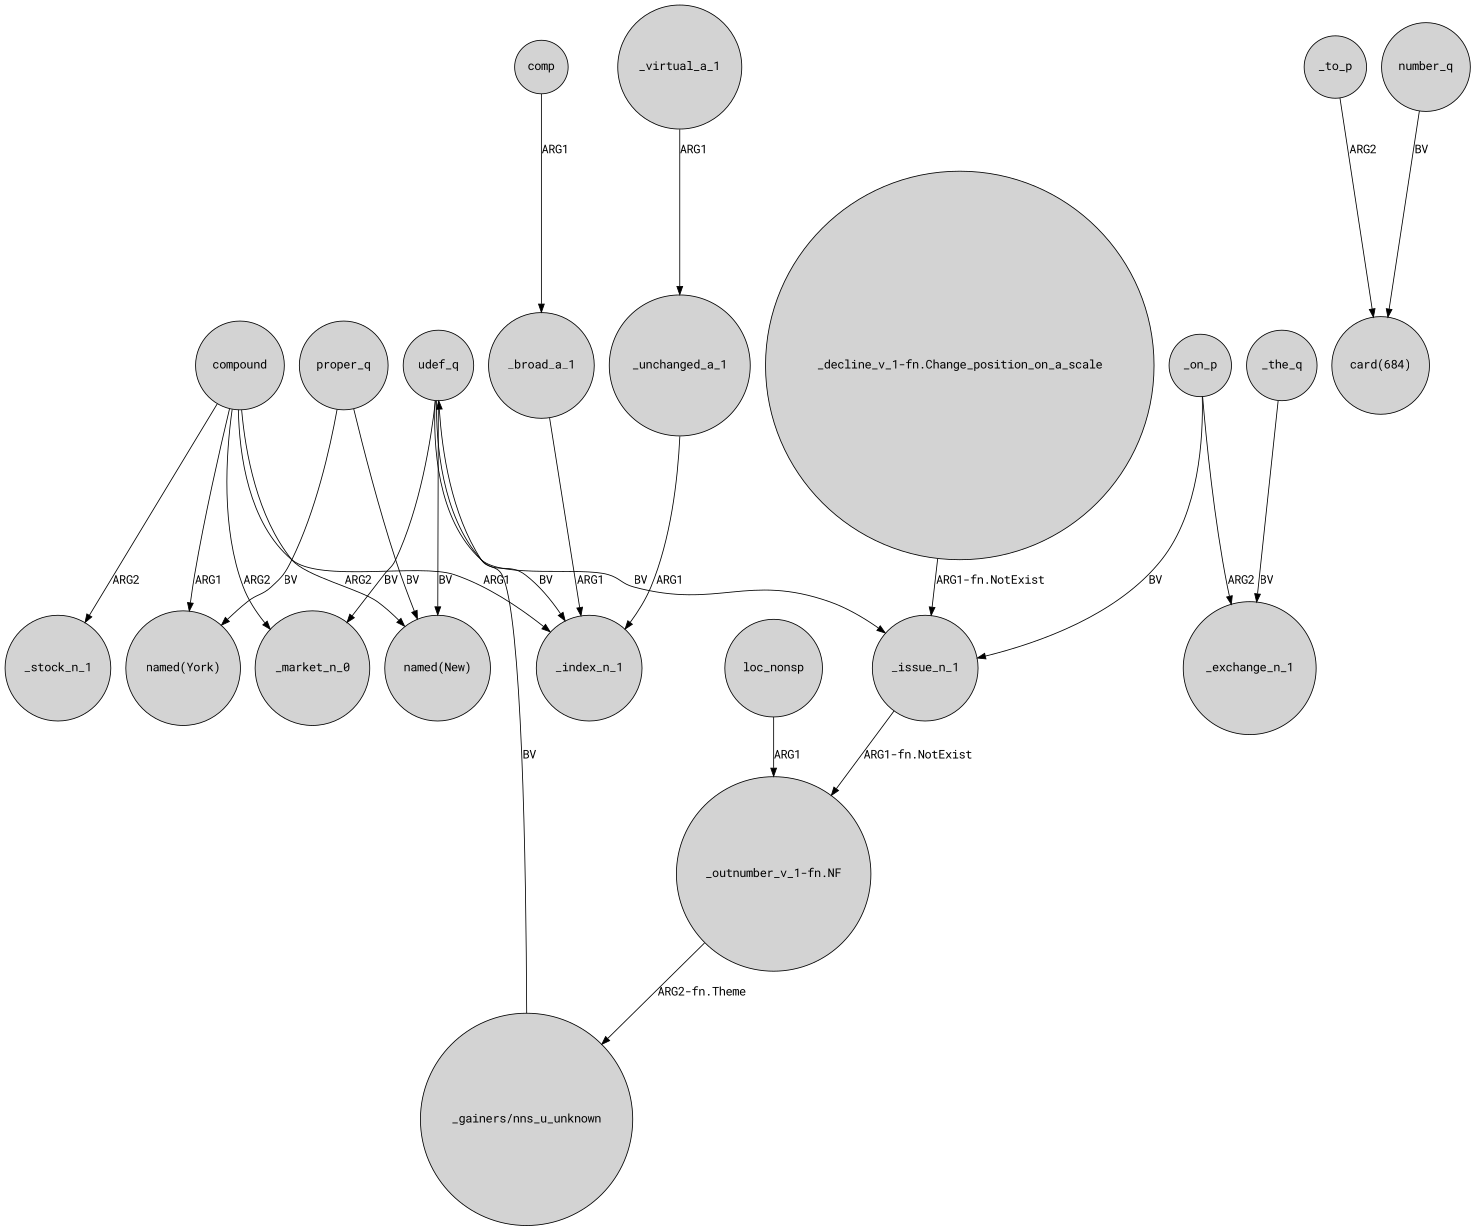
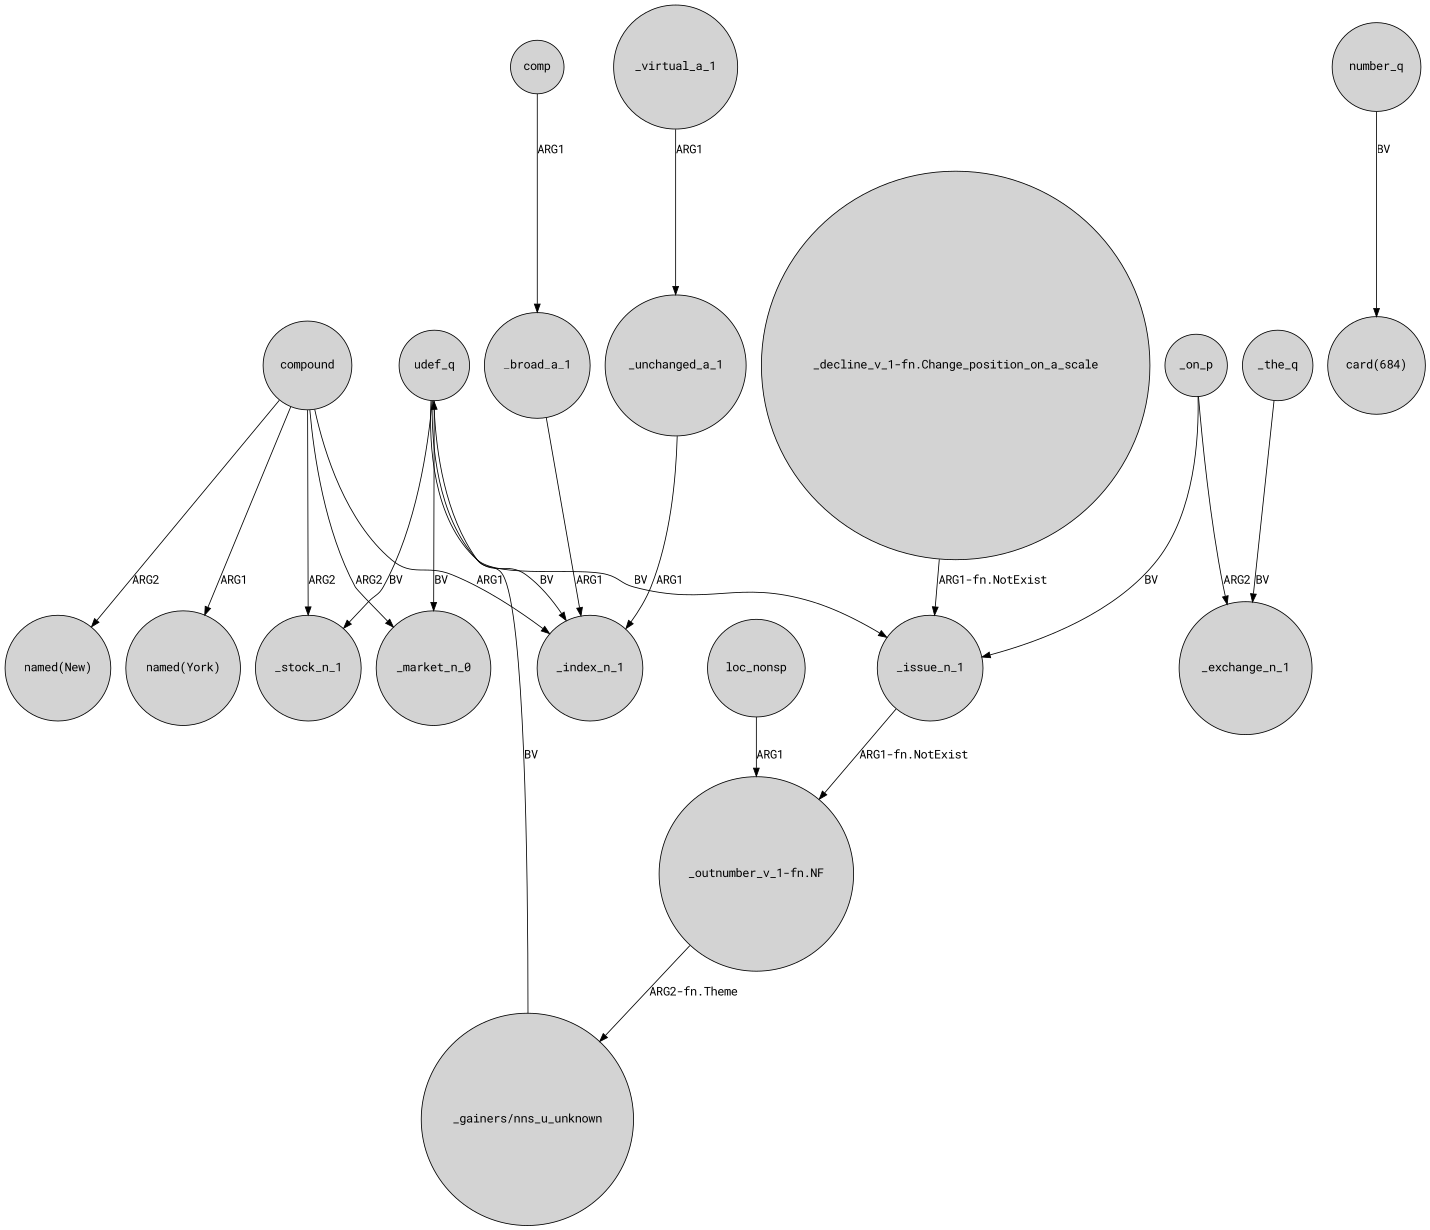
(1335, 67) -> none
(344, 365) -> none
(438, 504) -> (410, 520)
